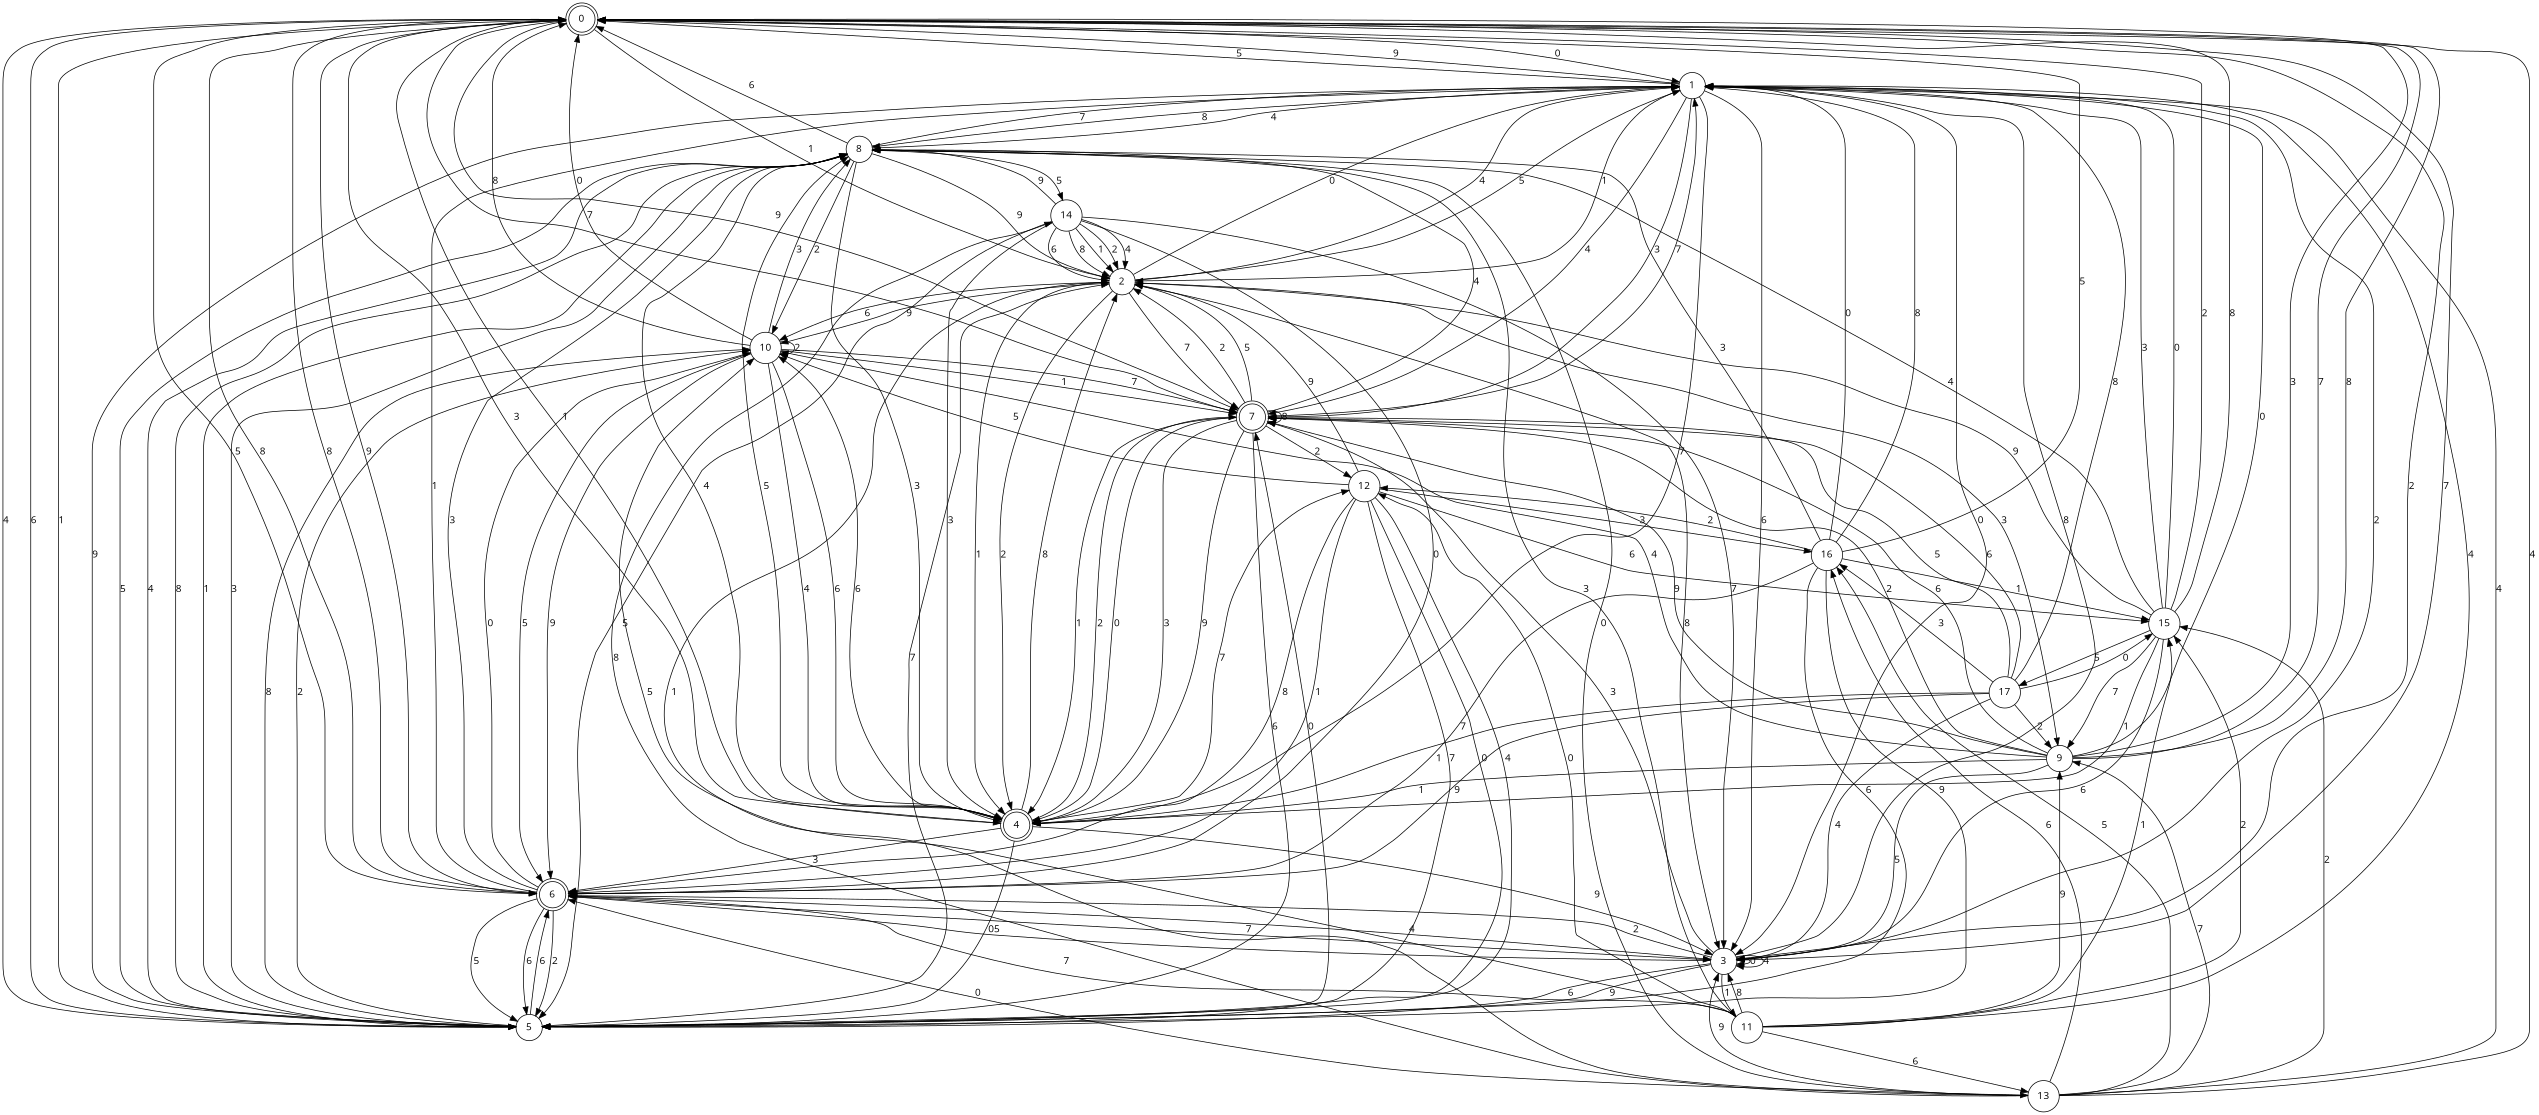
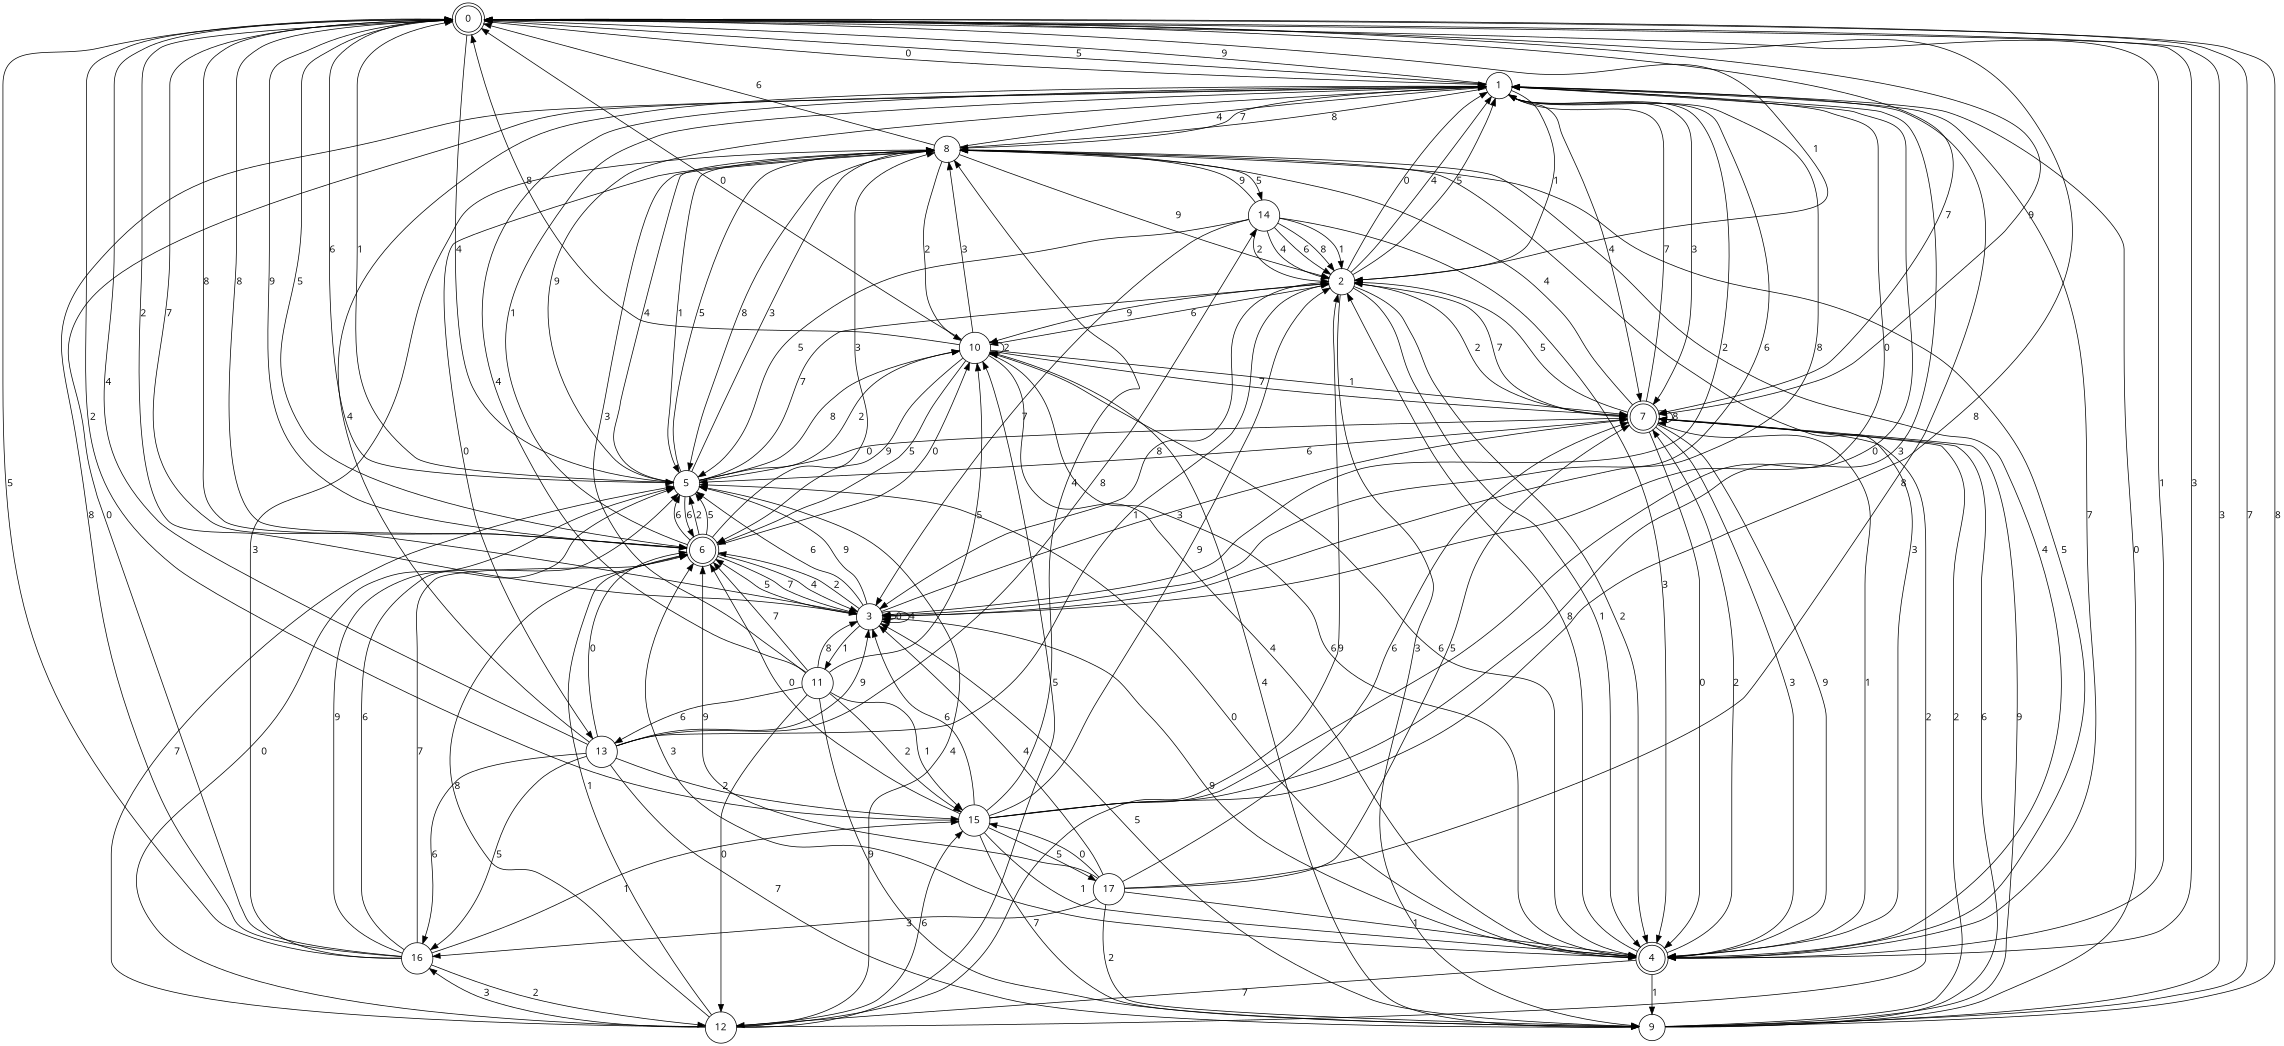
(1305, 450) -> (1706, 1000)
(1305, 757) -> (803, 714)
(1542, 776) -> (1652, 991)
